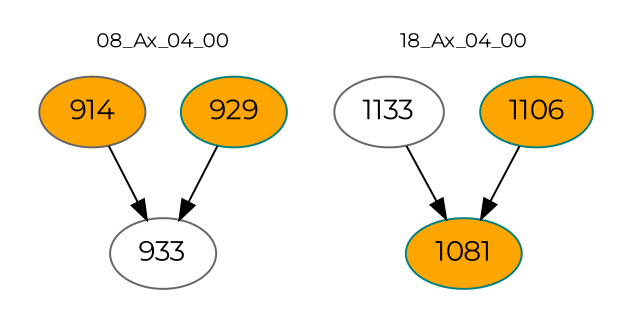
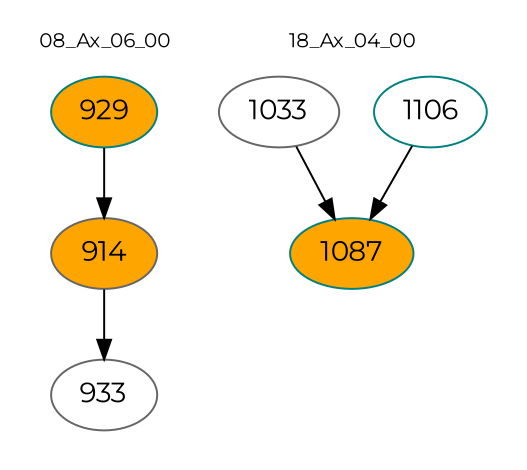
(163, 42) -> (105, 42)
(389, 112) -> (279, 112)
(537, 112) -> (430, 112)
(203, 174) -> (104, 173)
(464, 254) -> (352, 254)
